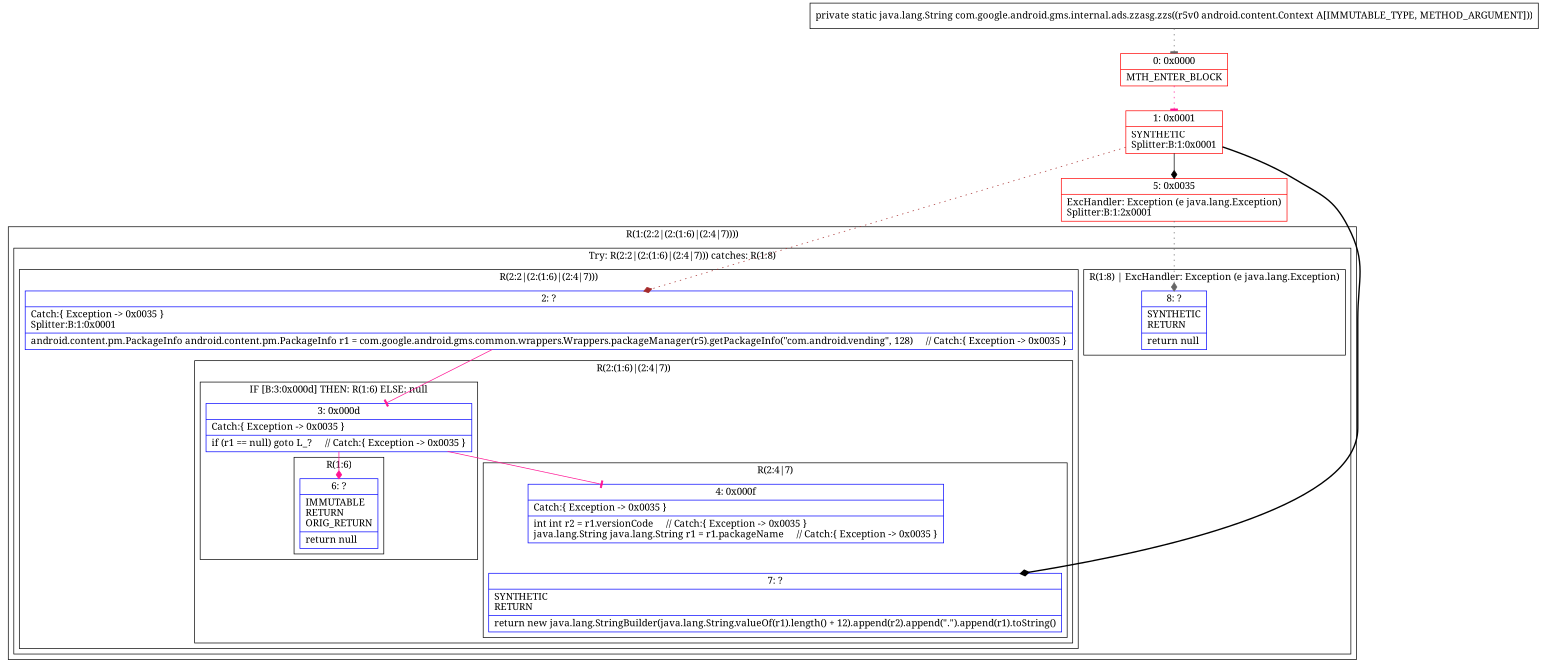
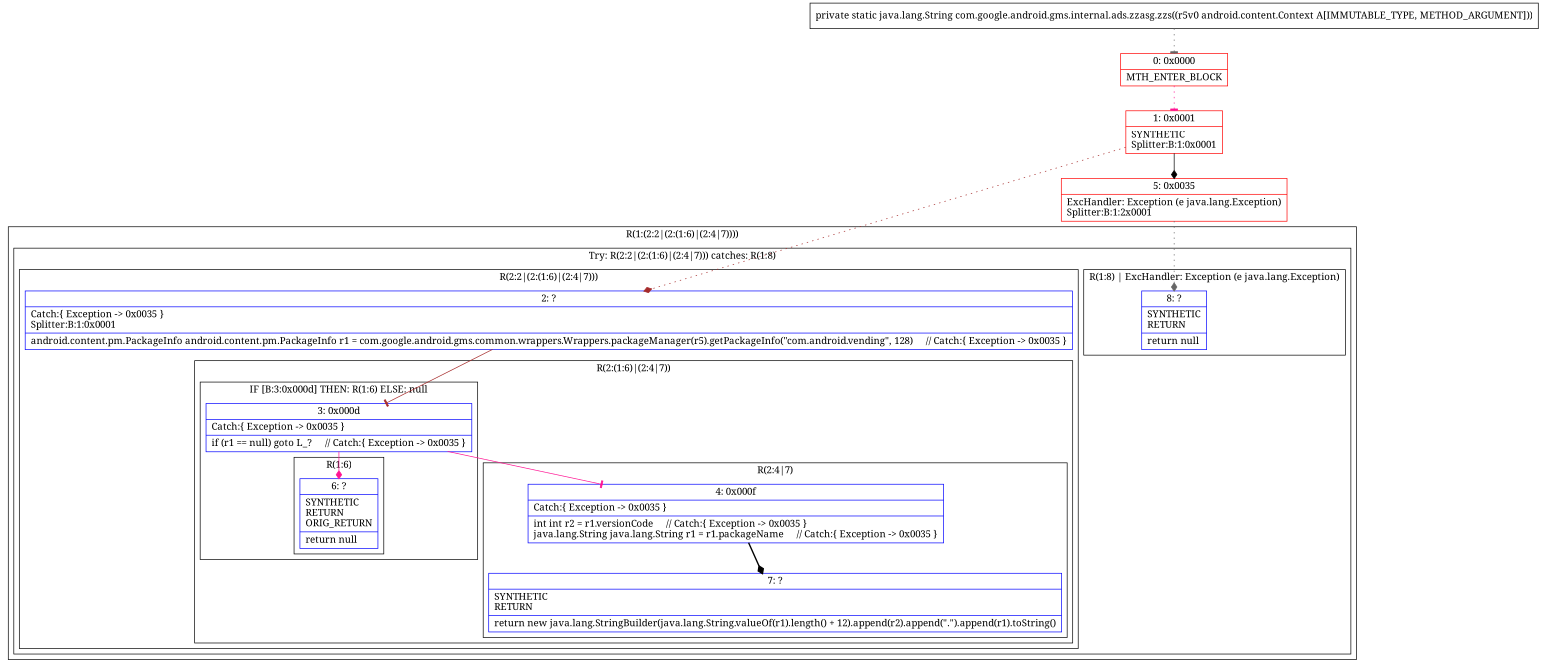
(440, 376) -> (440, 376)
(1337, 469) -> (754, 554)
(335, 503) -> (332, 503)
